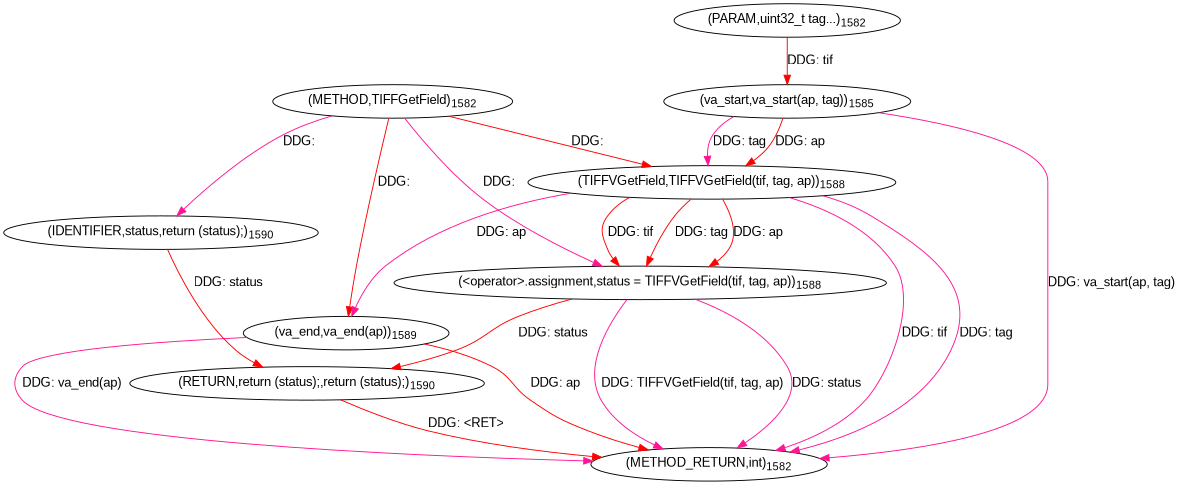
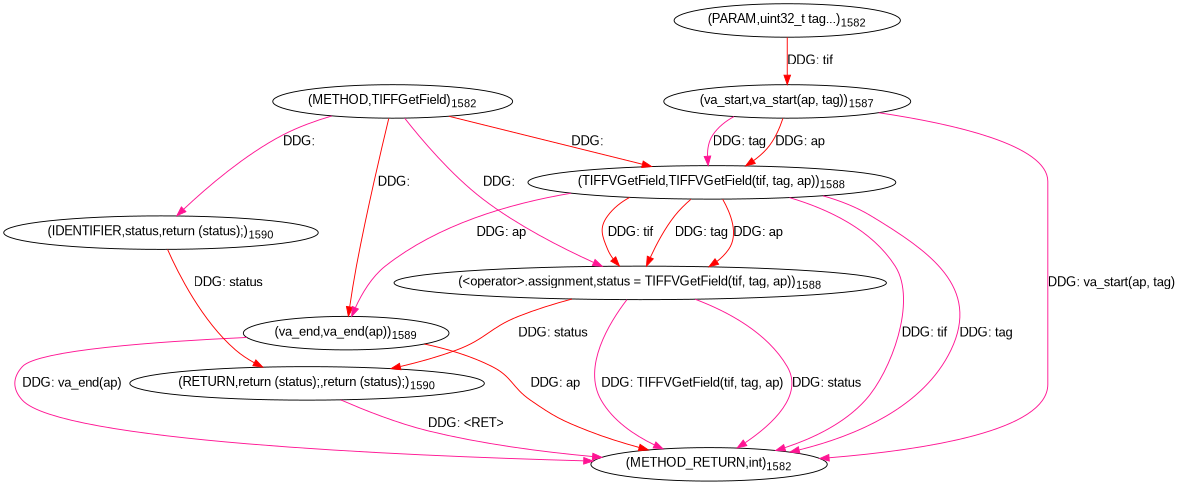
(862, 100) -> (862, 100)
(464, 439) -> (464, 439)
